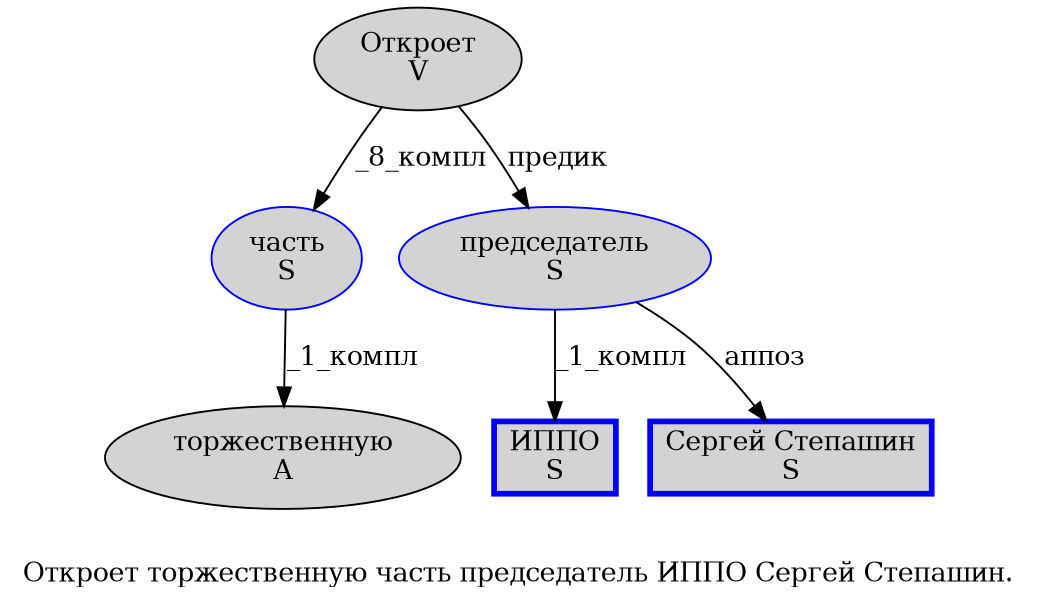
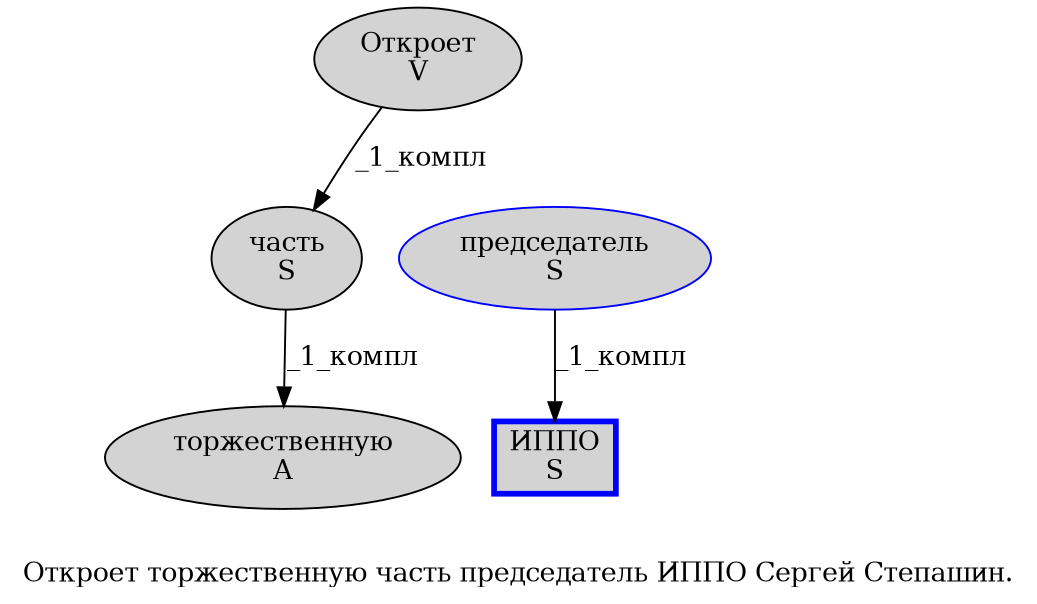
(491, 148) -> none
(422, 159) -> (422, 159)
(287, 258) -> (287, 258)
(791, 458) -> none
